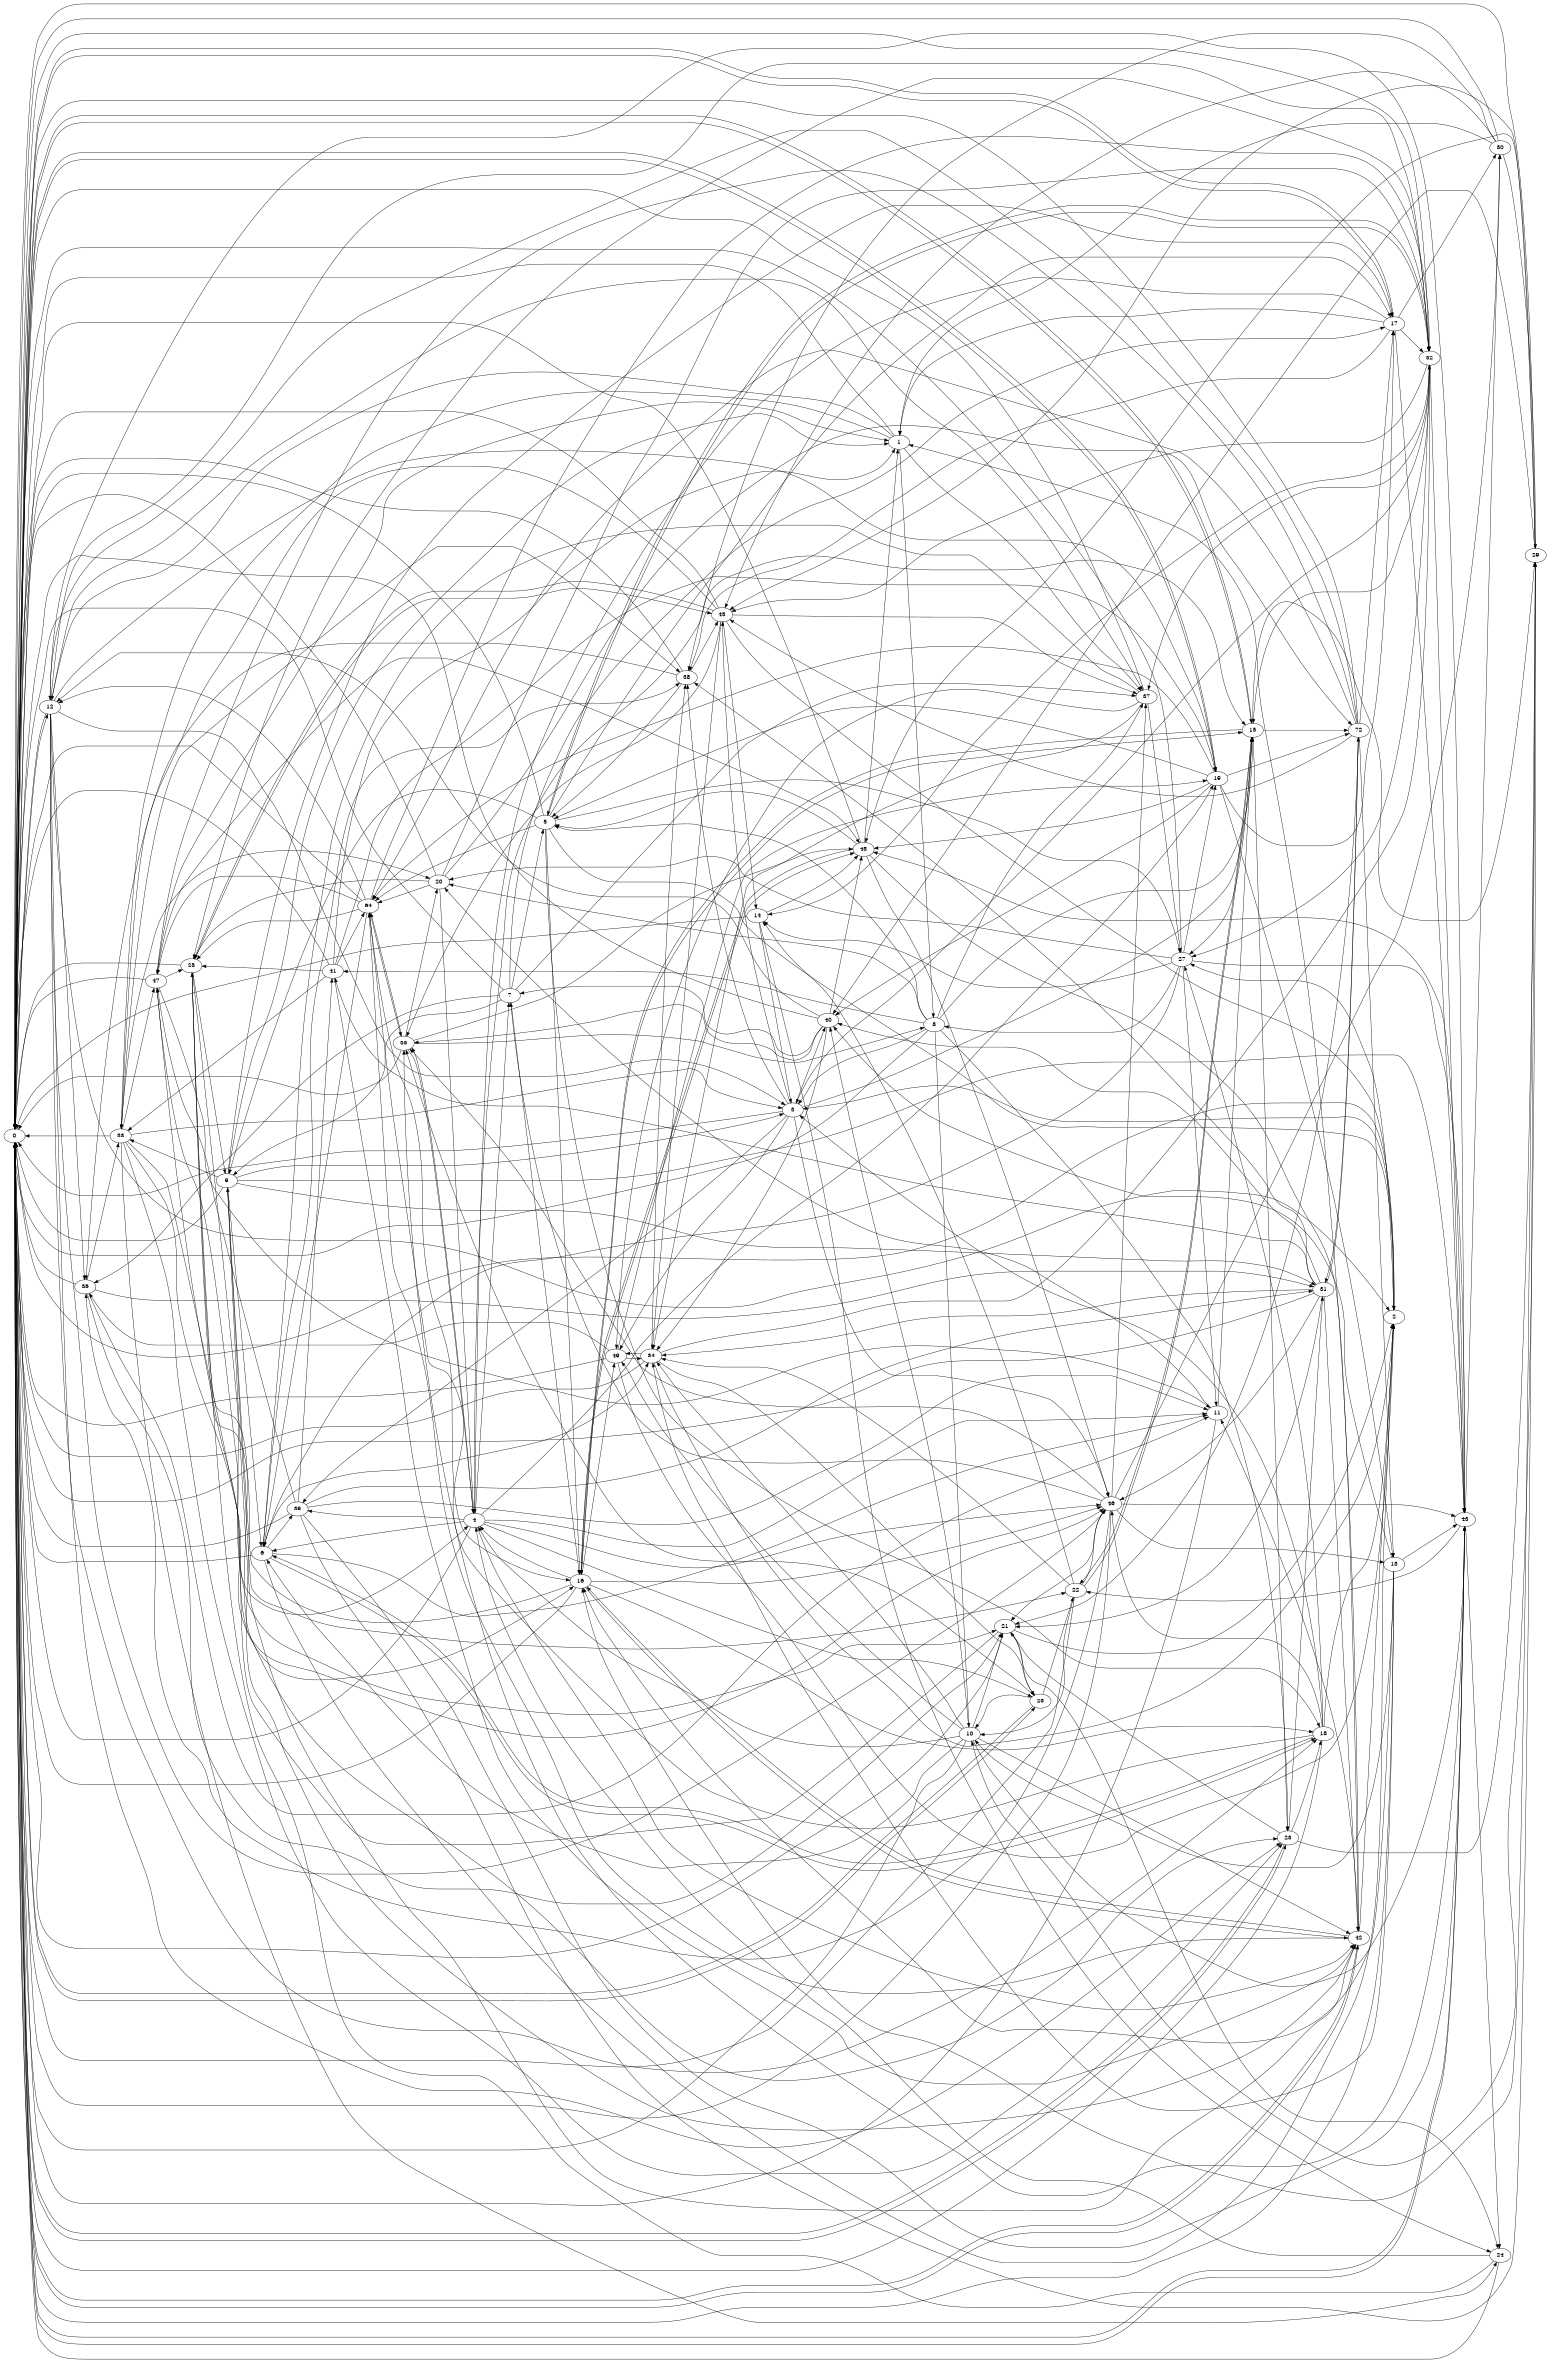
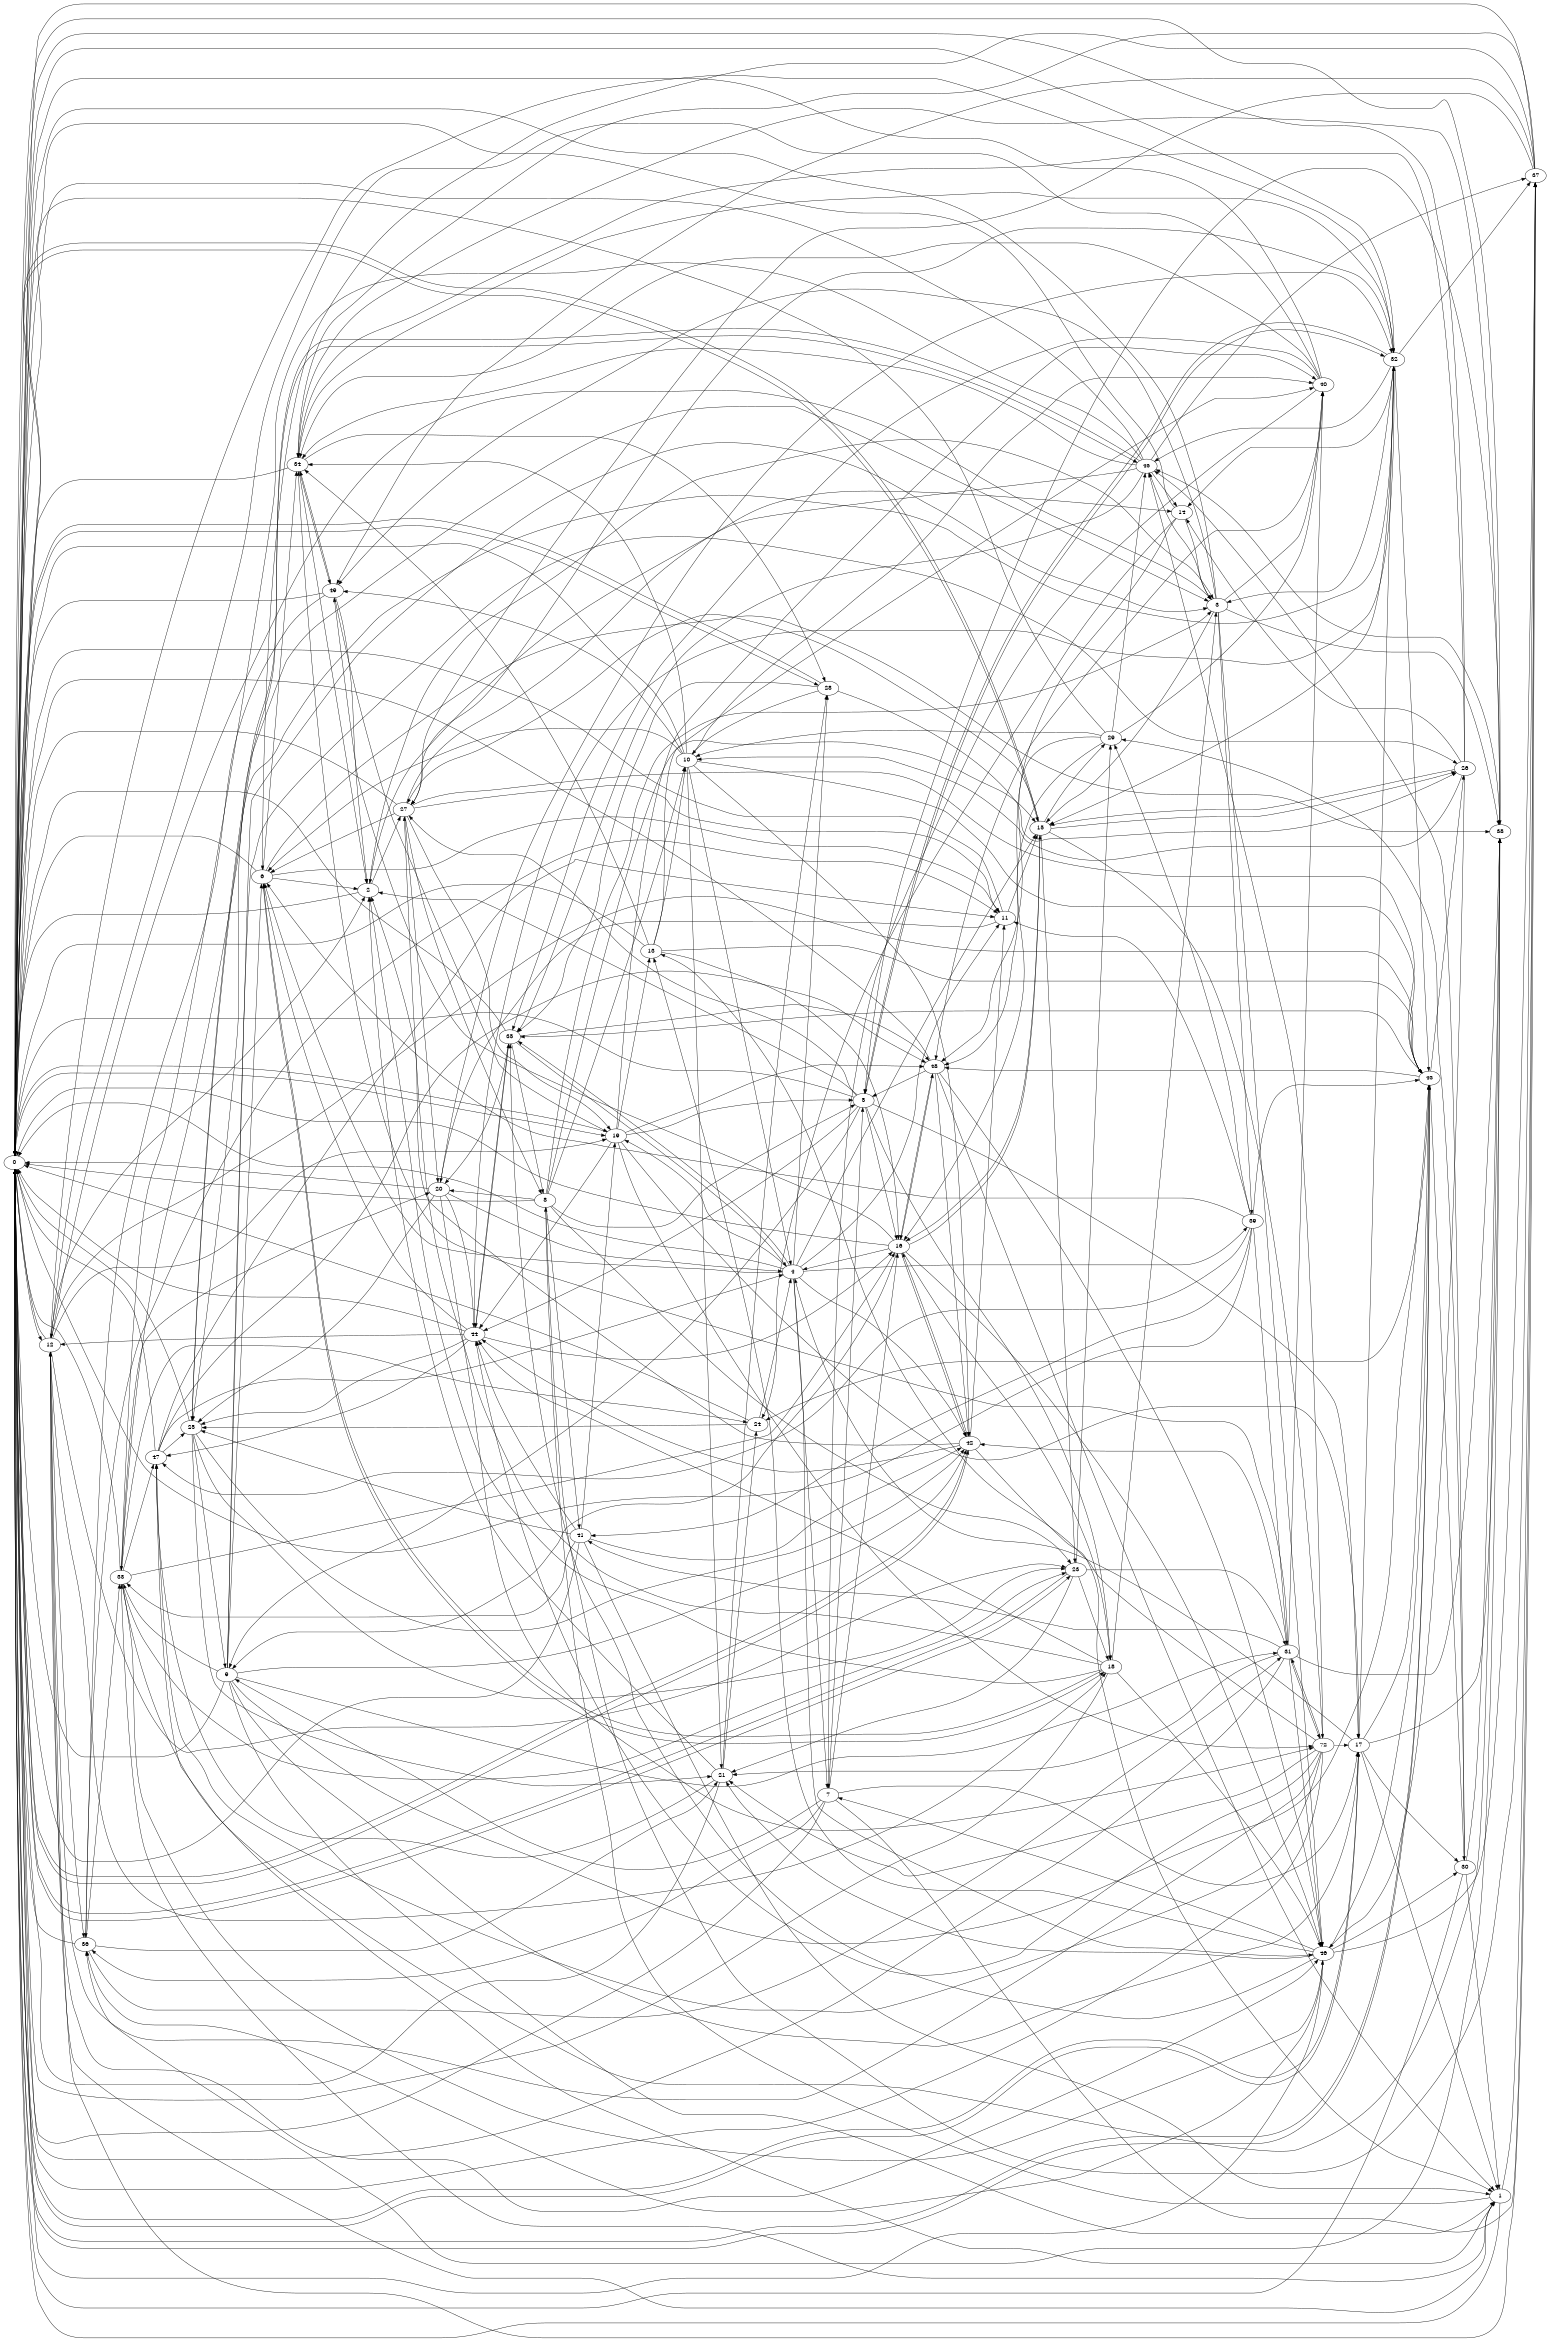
(368, 906) -> (474, 1334)
(279, 1533) -> (708, 1163)
(1076, 1590) -> (1465, 768)
